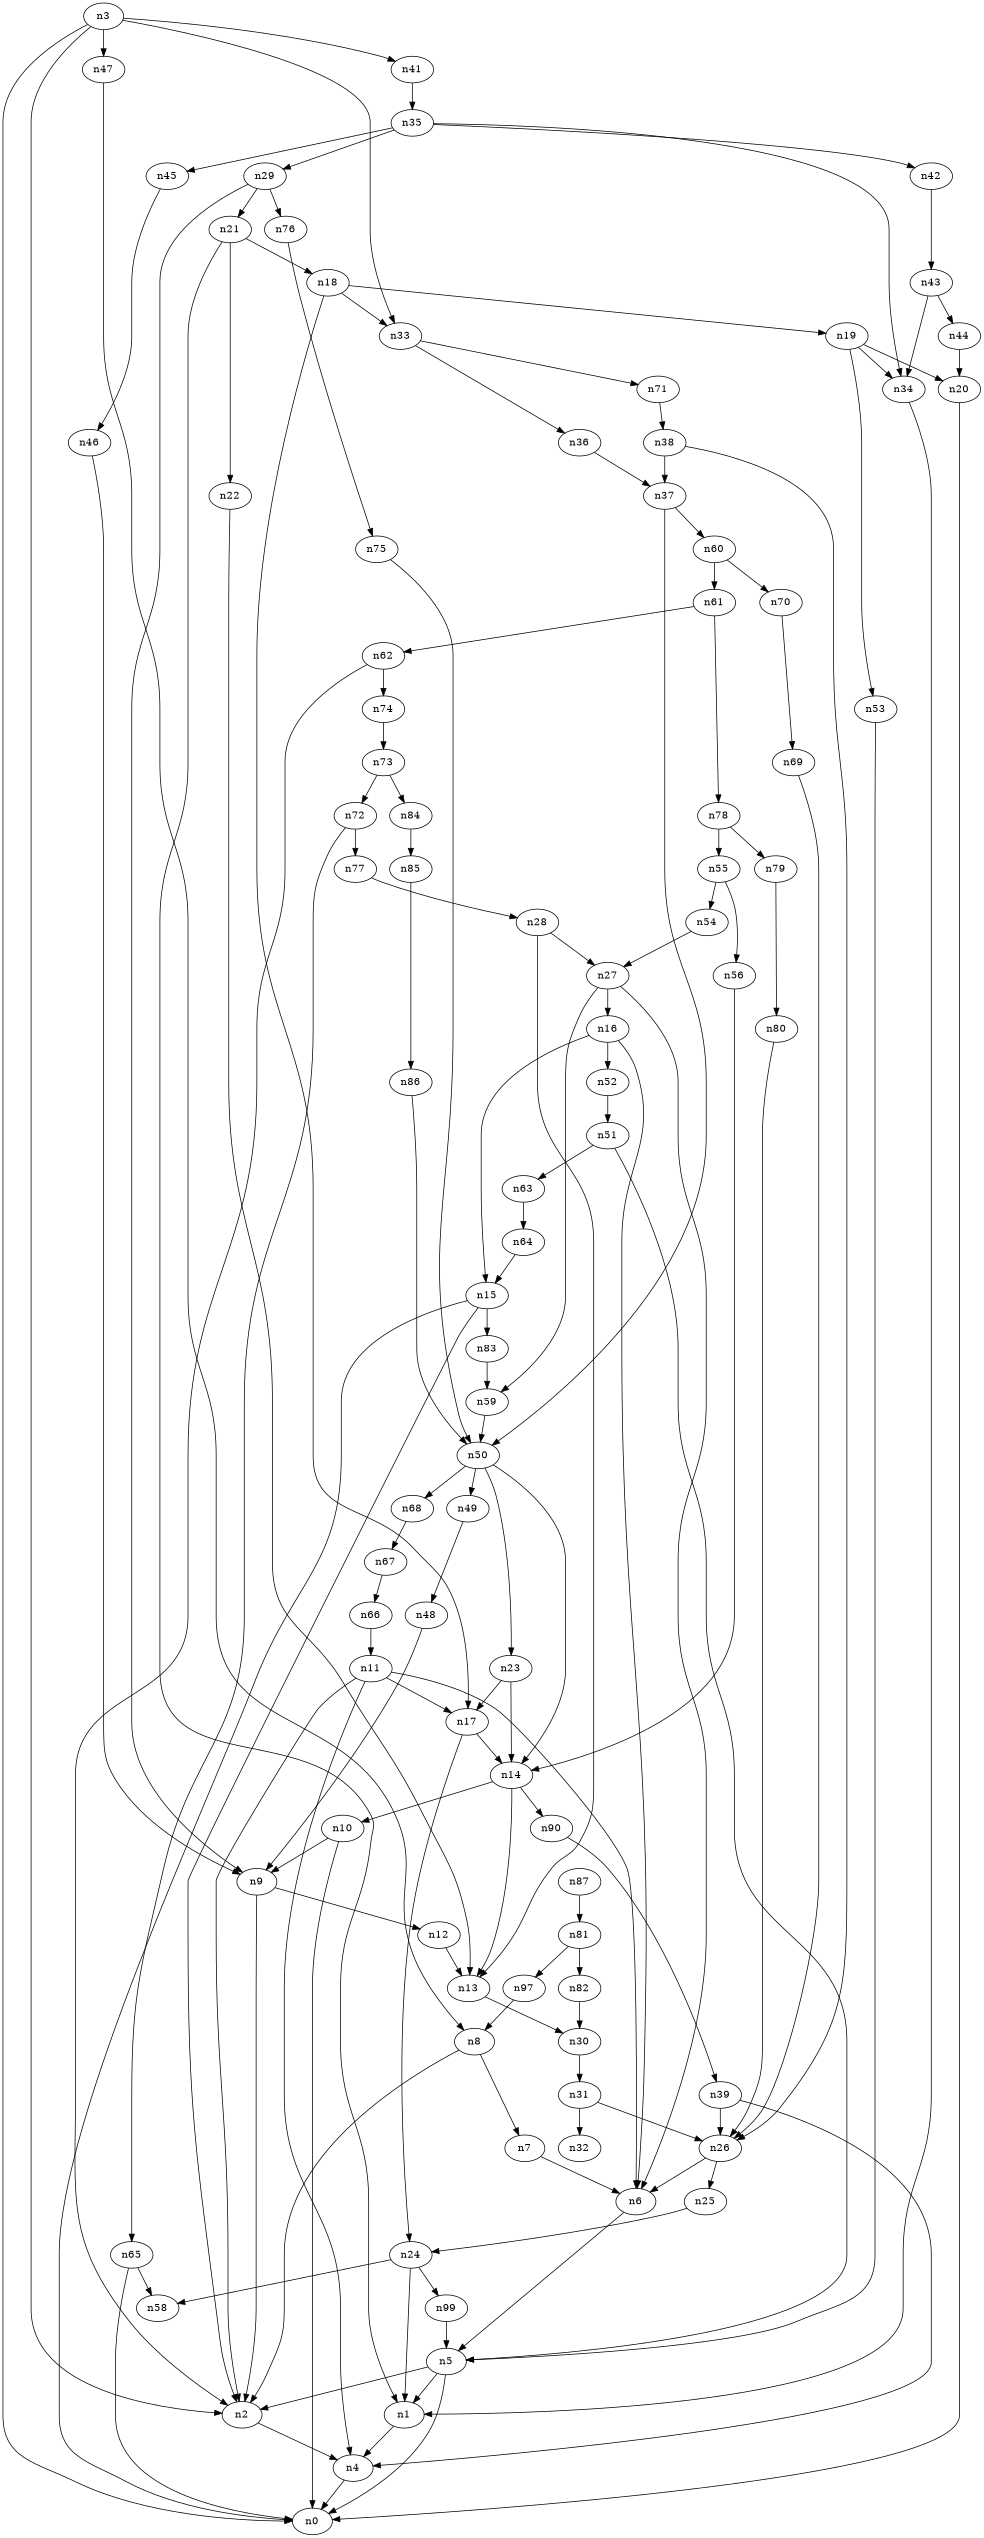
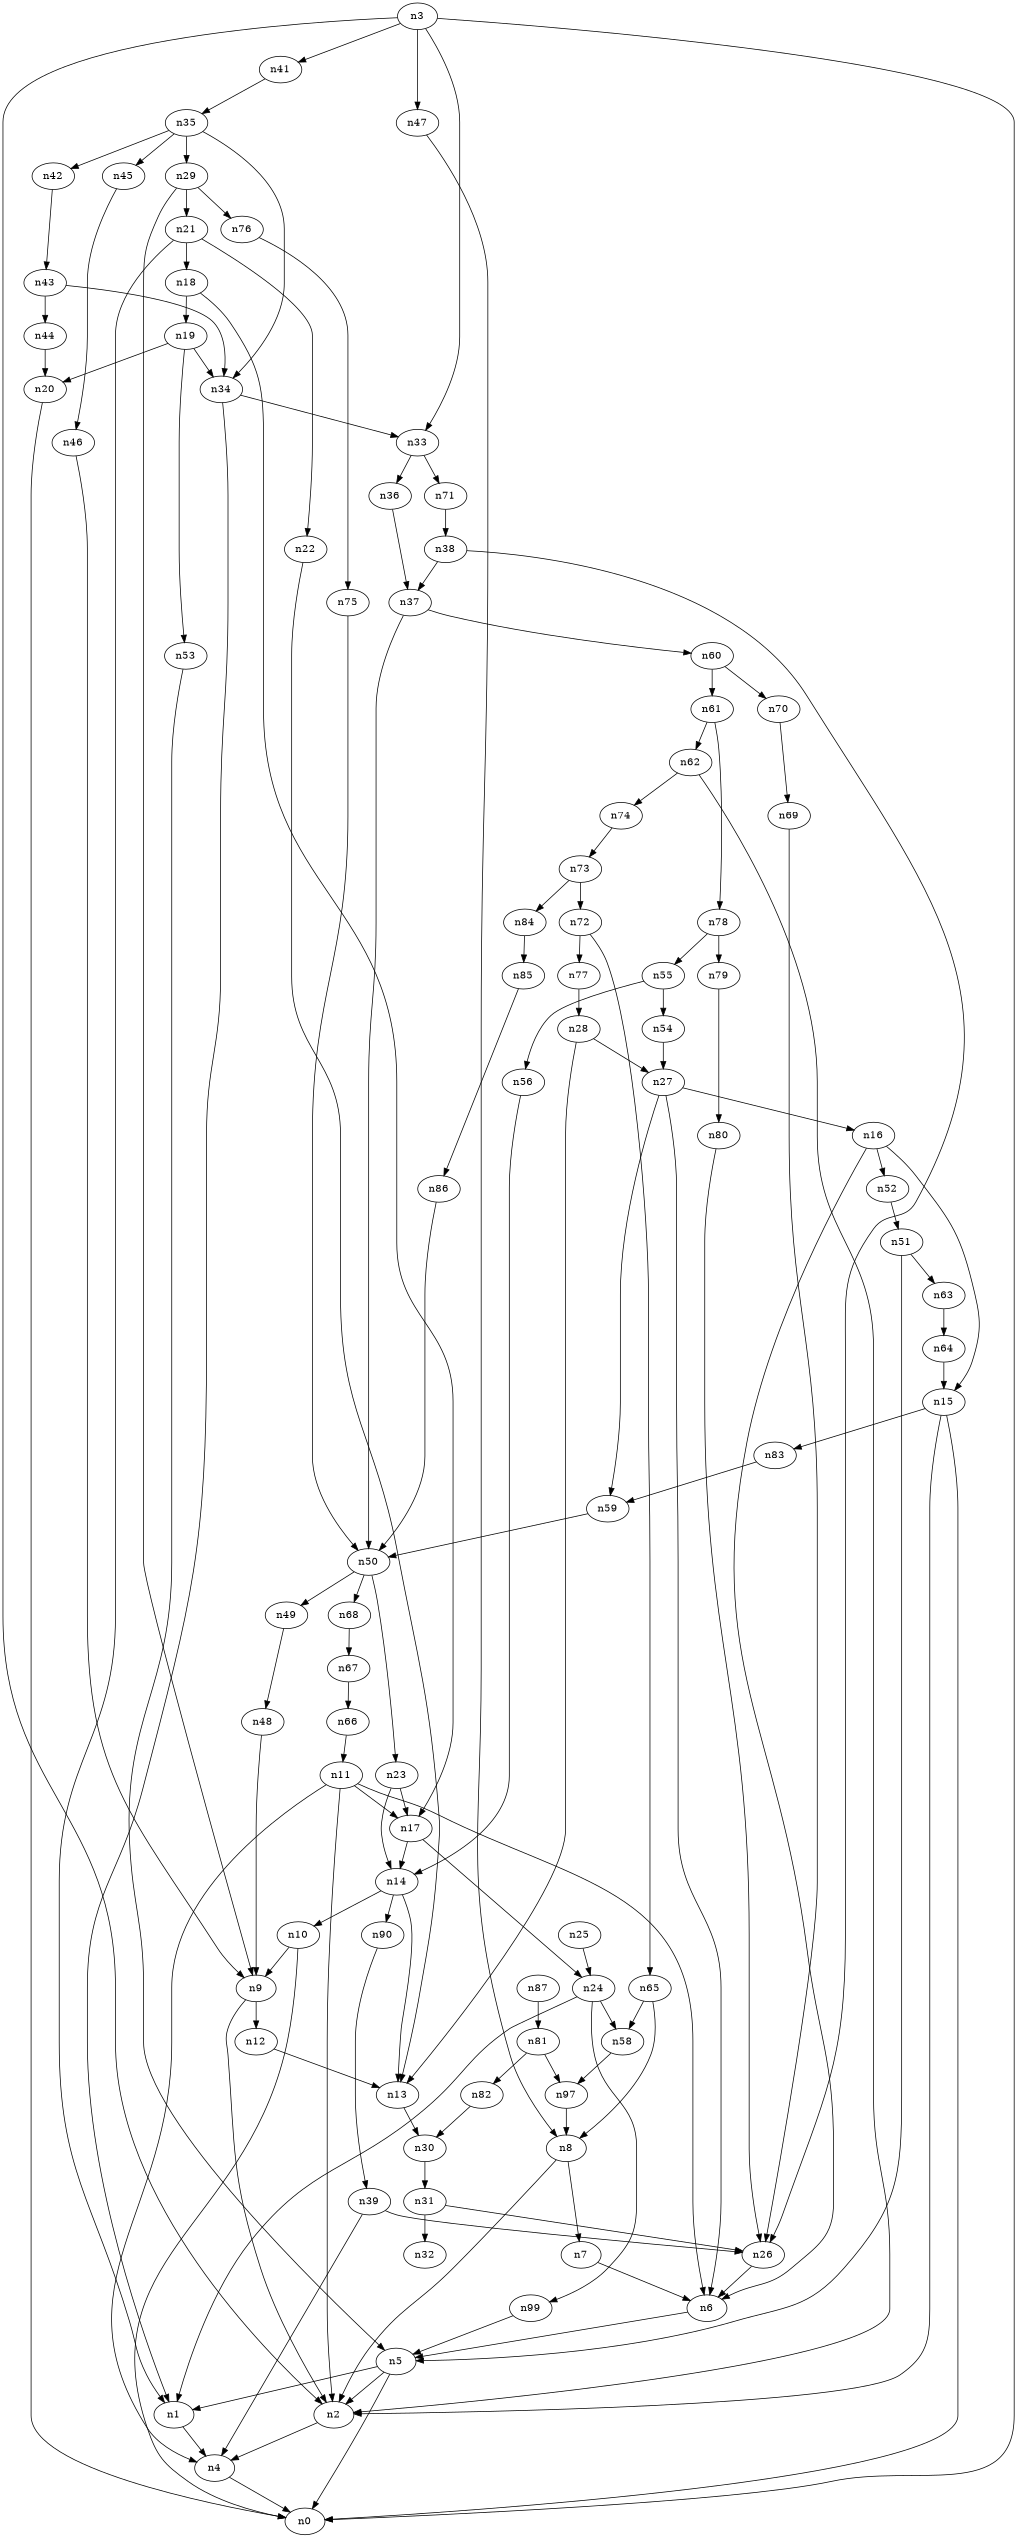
(361, 307) -> (319, 416)
(566, 1602) -> none
none -> (594, 2069)
(714, 2171) -> none
(124, 2447) -> (639, 2077)
